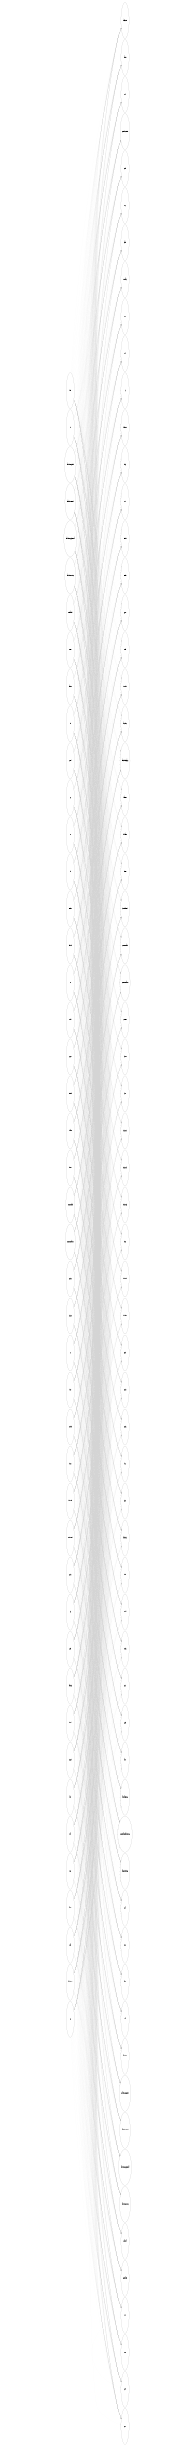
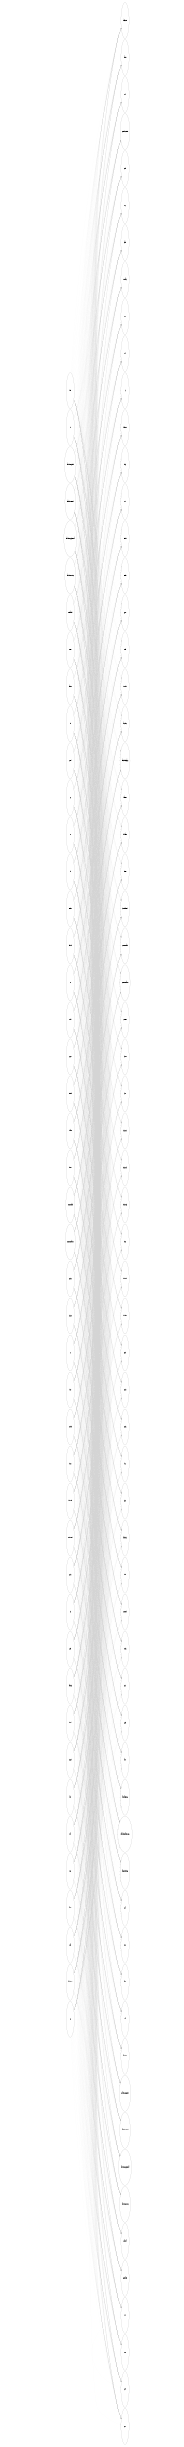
(125, 1612) -> (125, 1612)
(125, 1834) -> (125, 1834)
